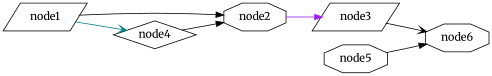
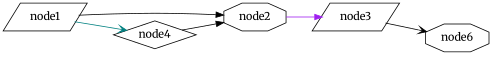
(356, 59) -> none
